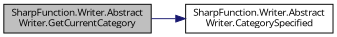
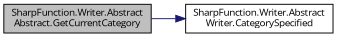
(78, 19) -> (78, 19)
